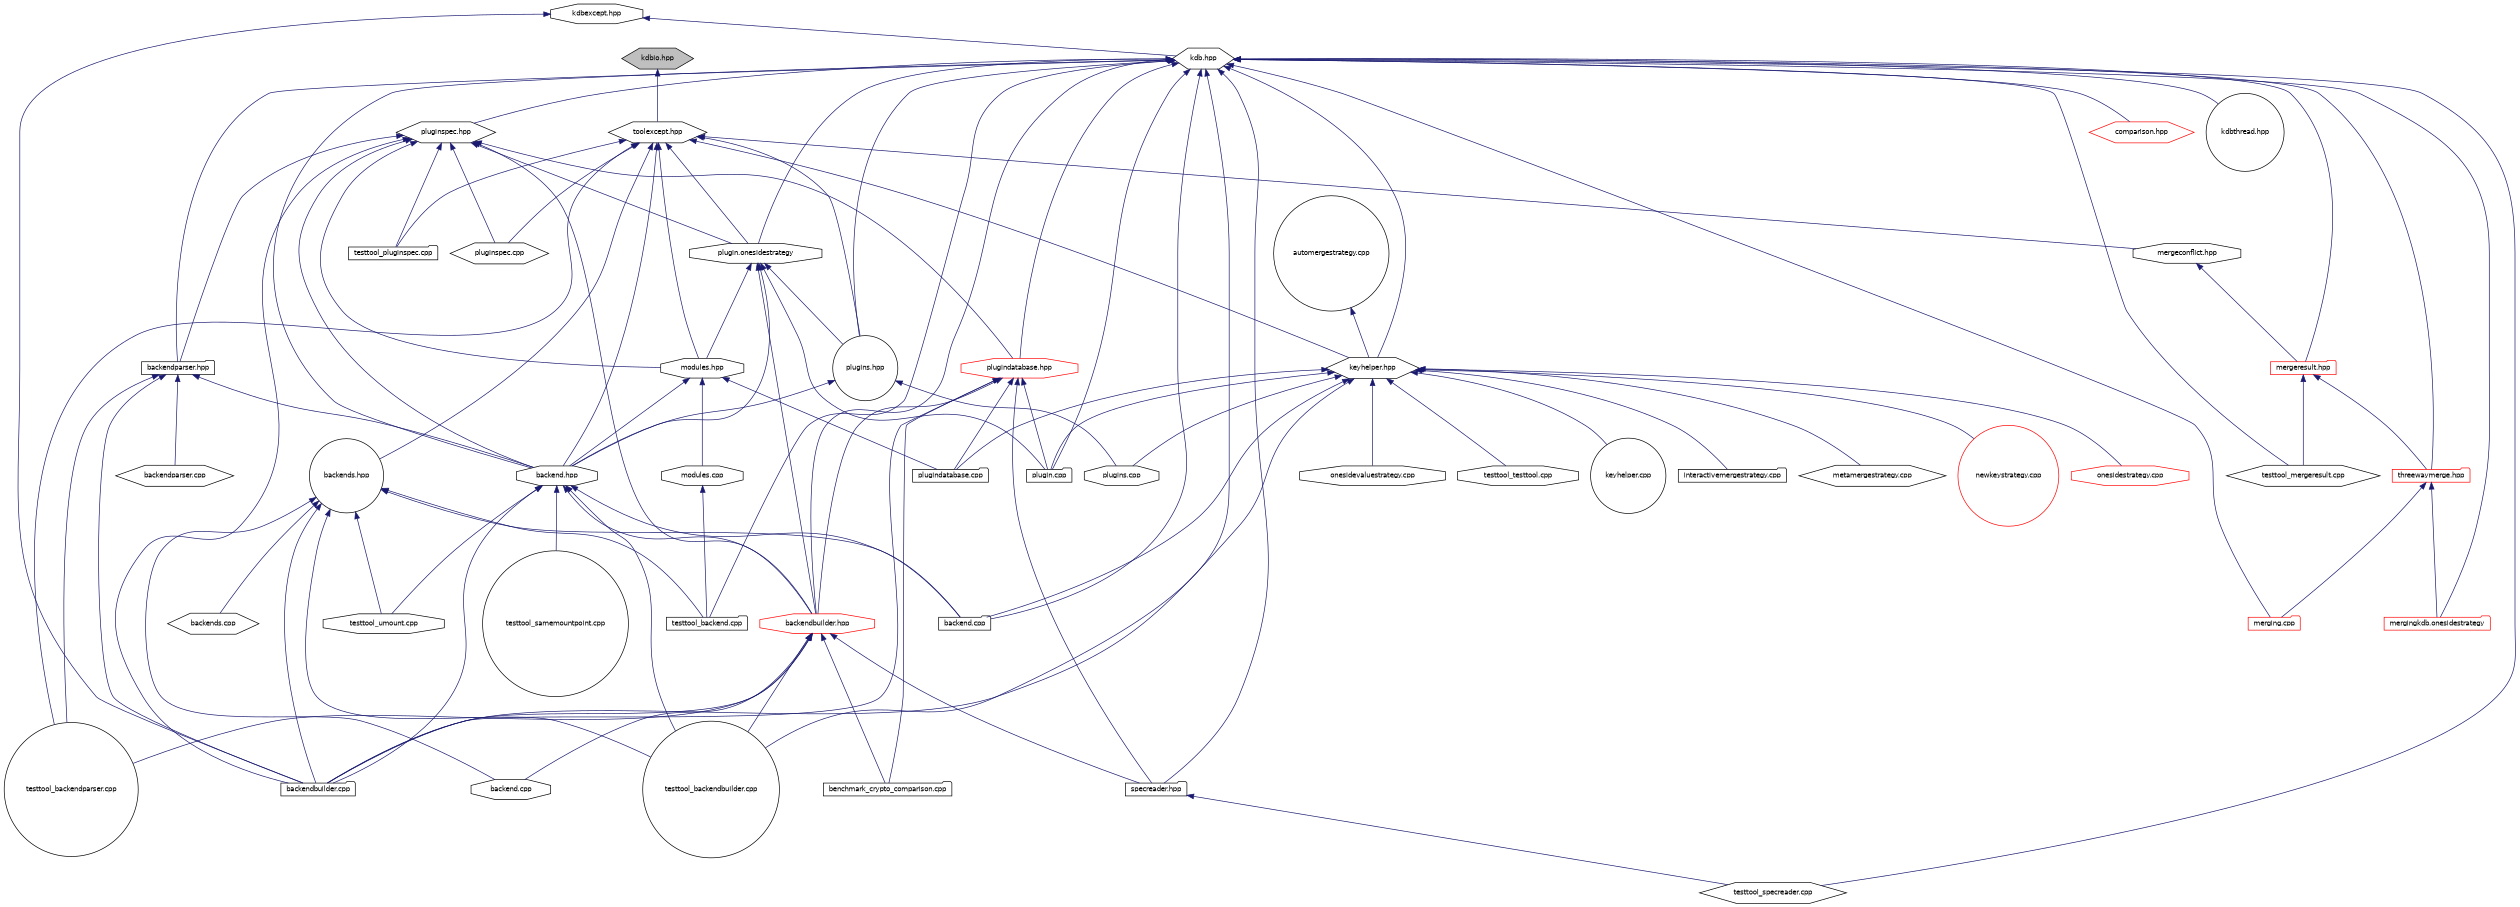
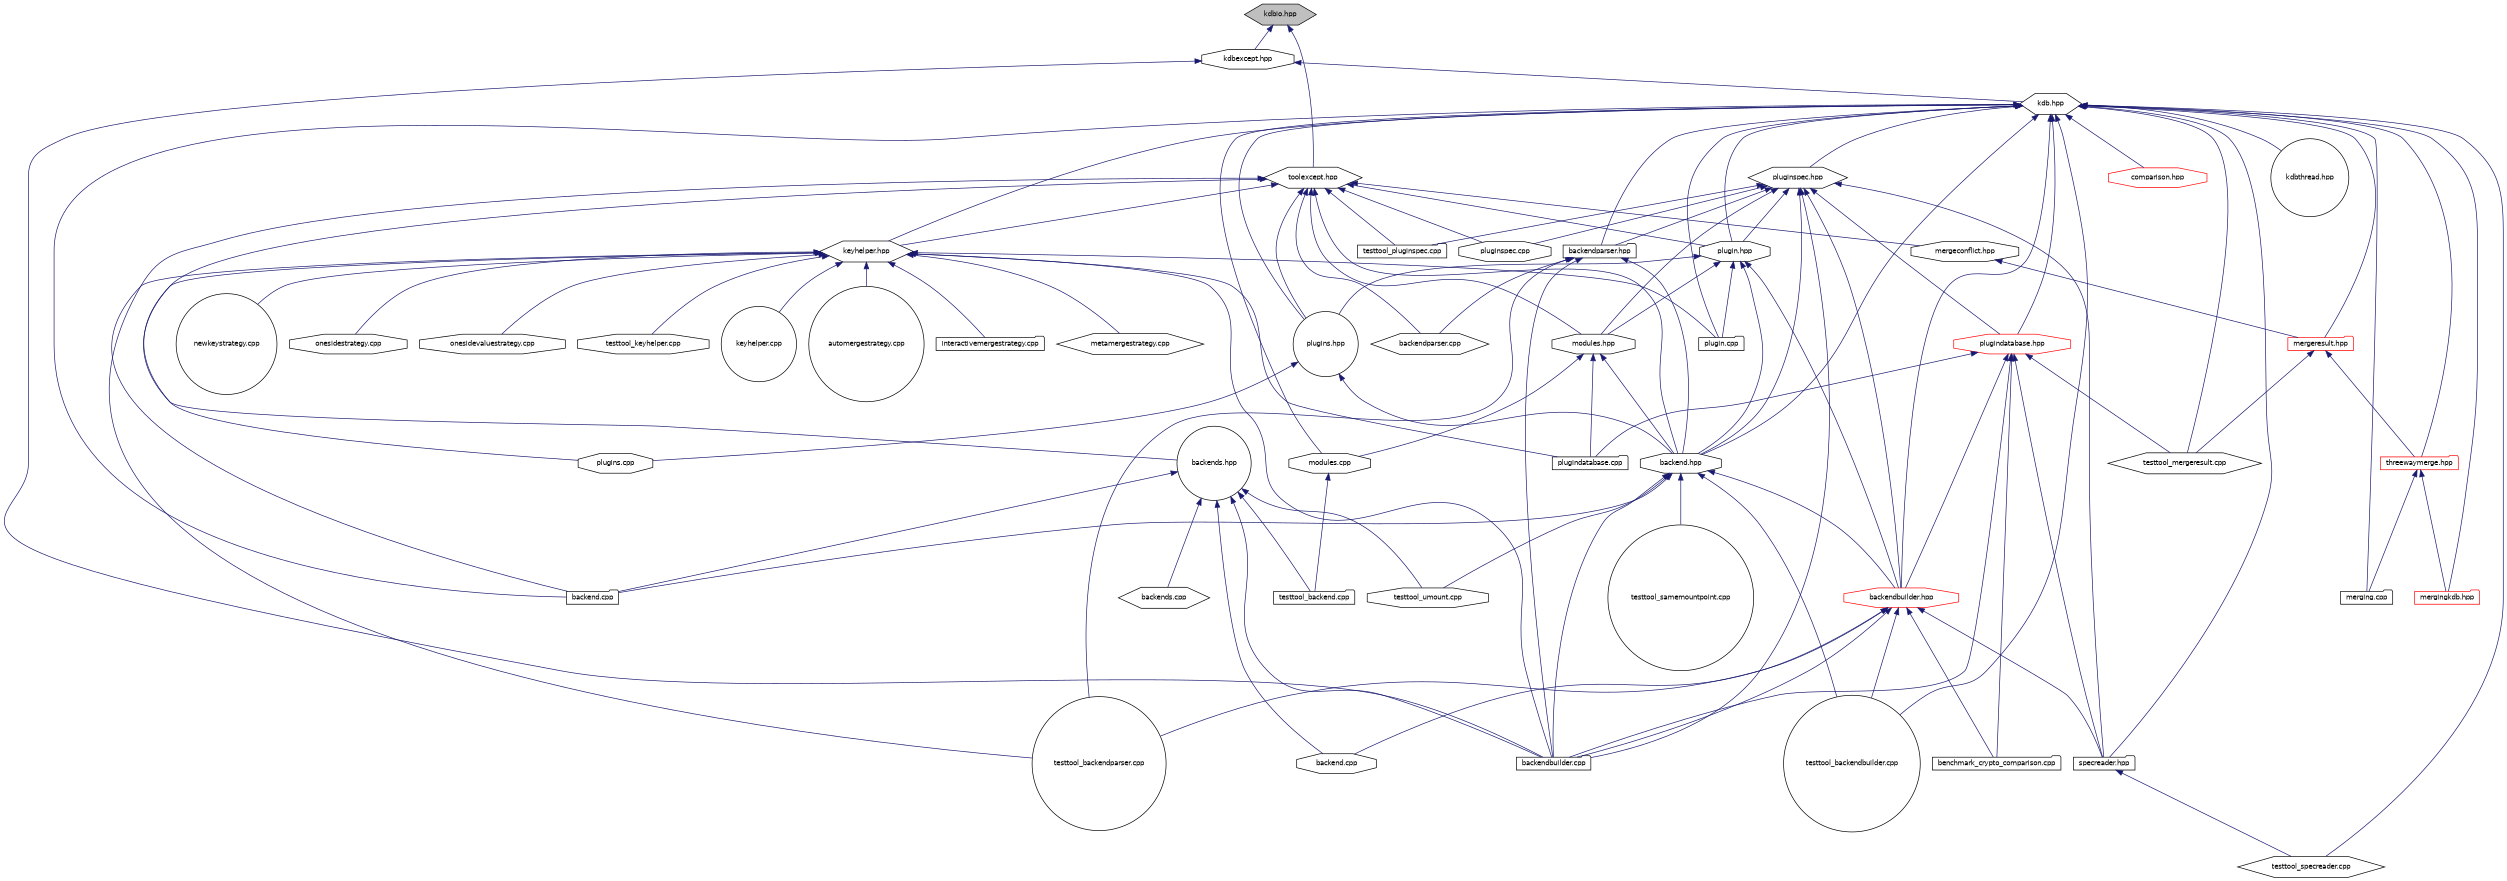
none -> (1262, 40)
(2142, 132) -> (2158, 178)
(499, 253) -> (1505, 251)
(756, 253) -> (1735, 251)
none -> (1334, 278)
(931, 315) -> (1234, 142)
(1361, 336) -> (866, 278)
none -> (2089, 389)
(1036, 427) -> (2101, 405)
(1518, 476) -> (643, 344)
(2008, 476) -> (227, 344)
(2130, 476) -> (348, 344)
(2274, 624) -> (2367, 598)
(2437, 624) -> (2447, 598)
(340, 710) -> none
